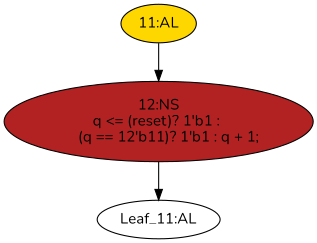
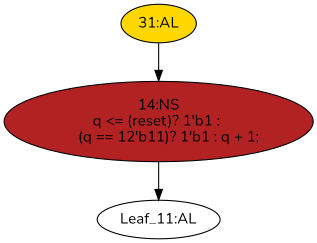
(159, 24) -> (159, 24)
(159, 122) -> (159, 122)
